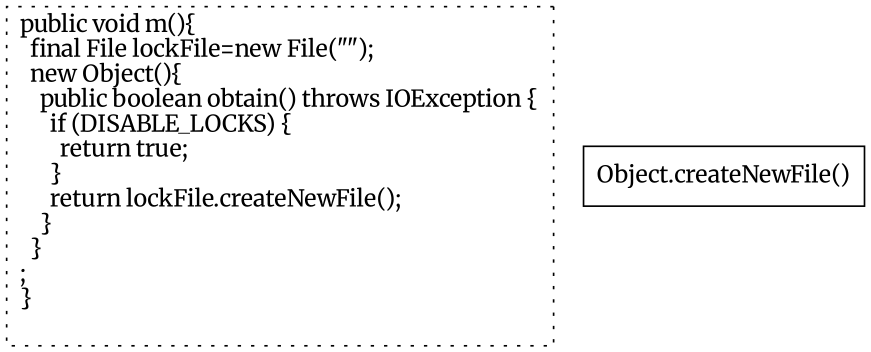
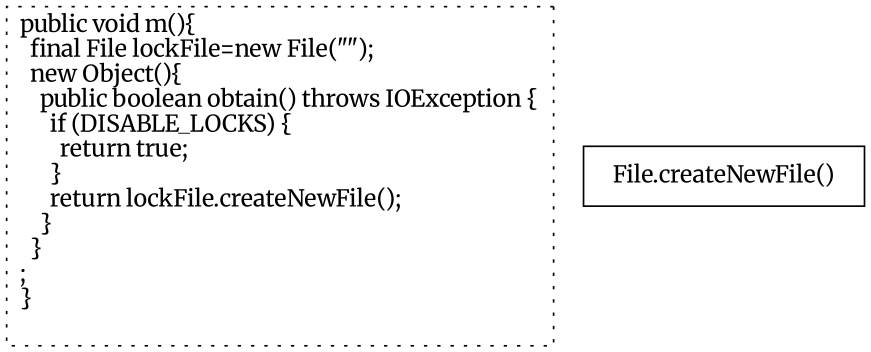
(724, 176) -> (724, 176)
